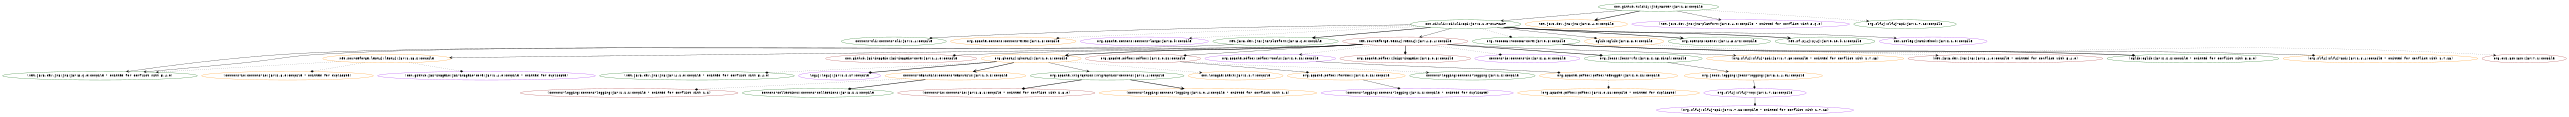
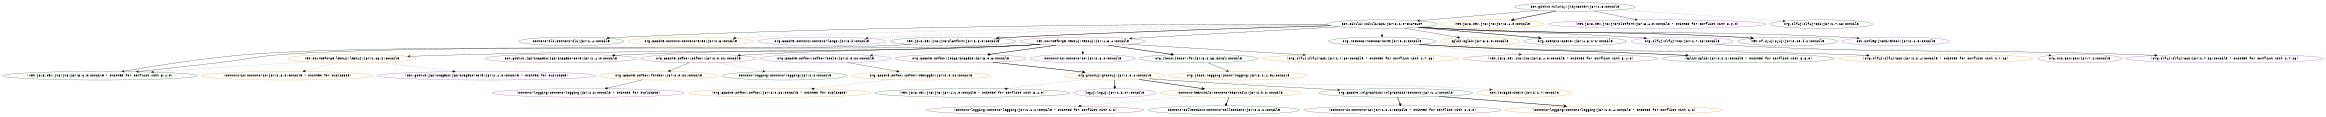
(1215, 50) -> (1038, 67)
(1754, 83) -> (1566, 34)
